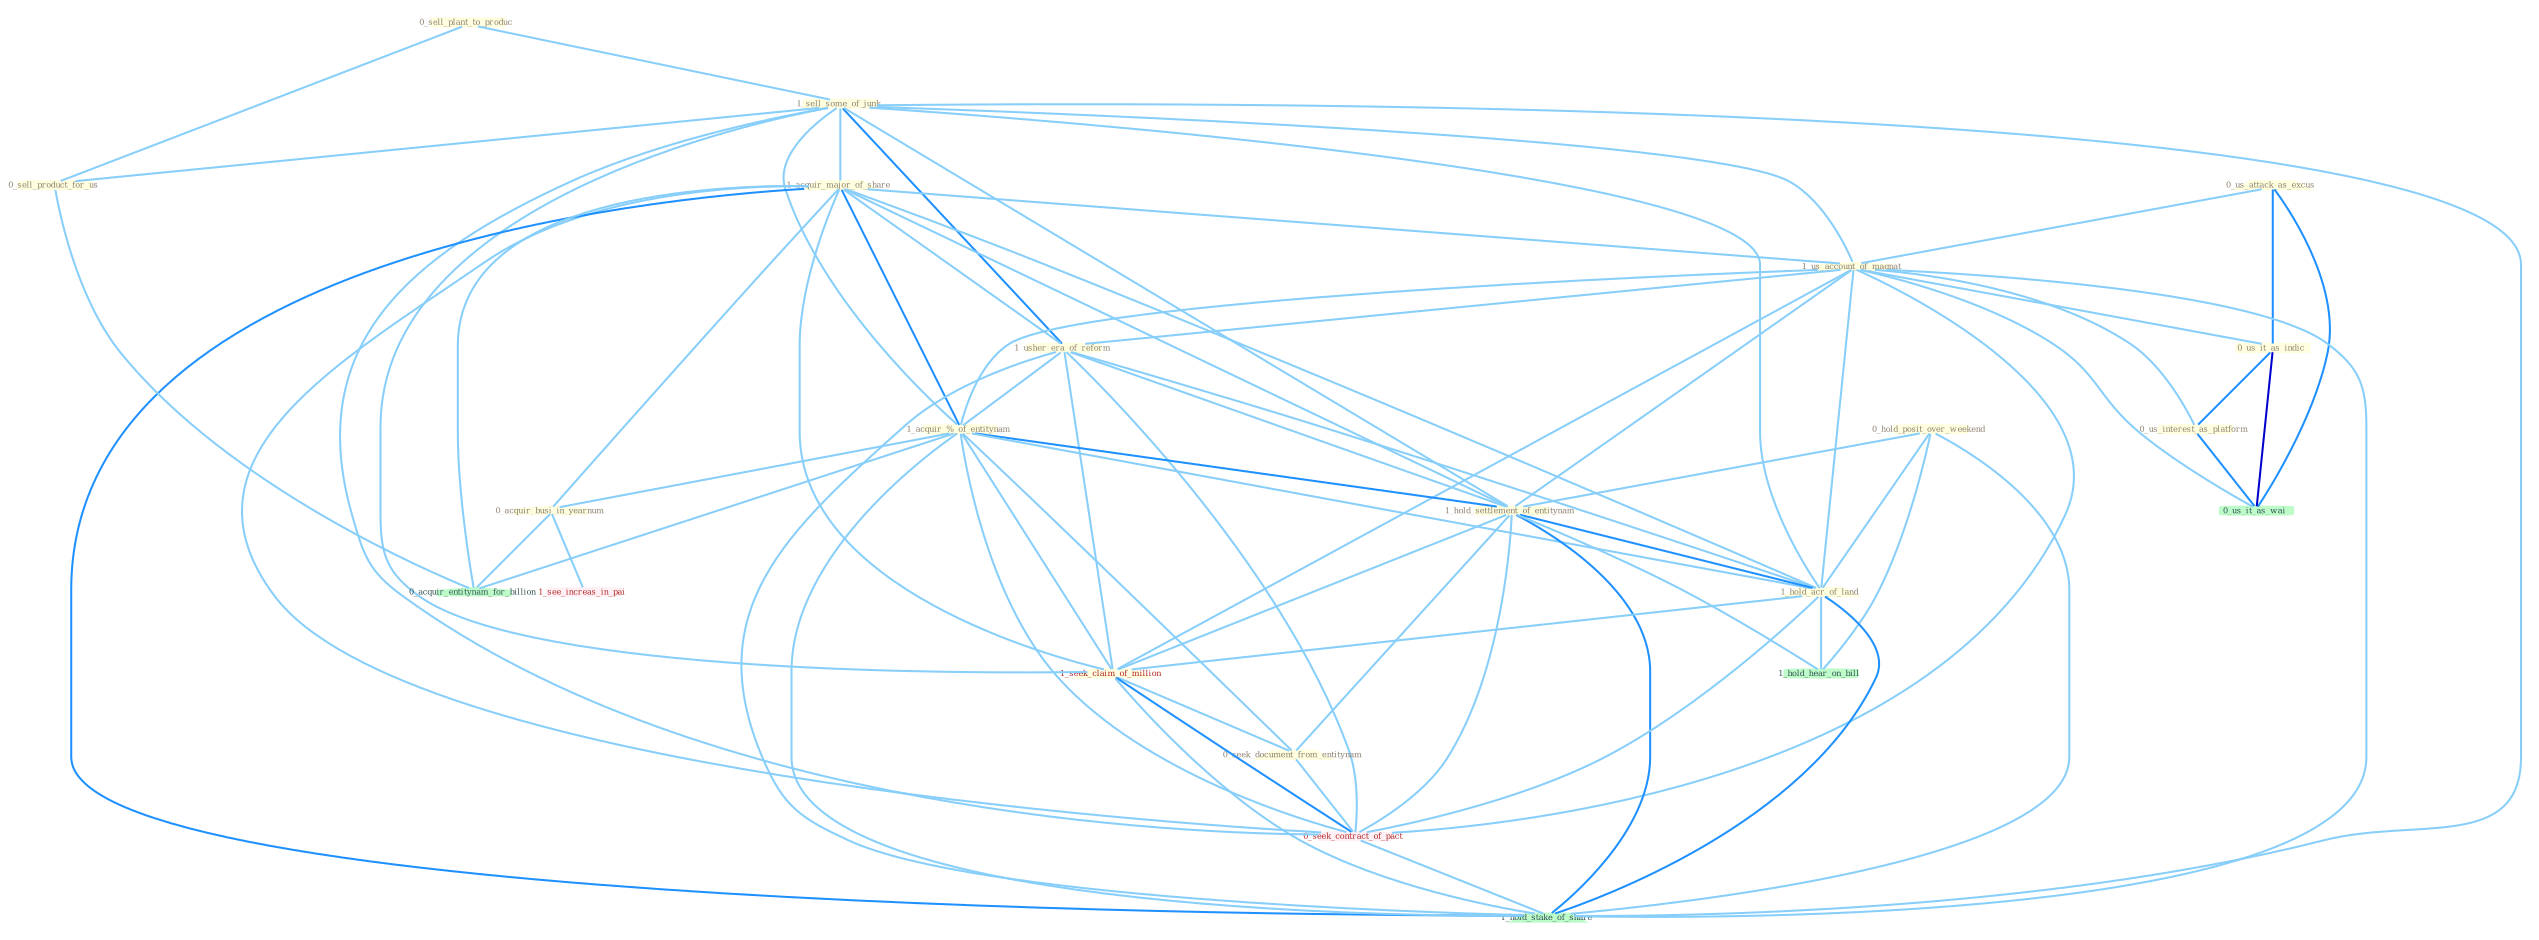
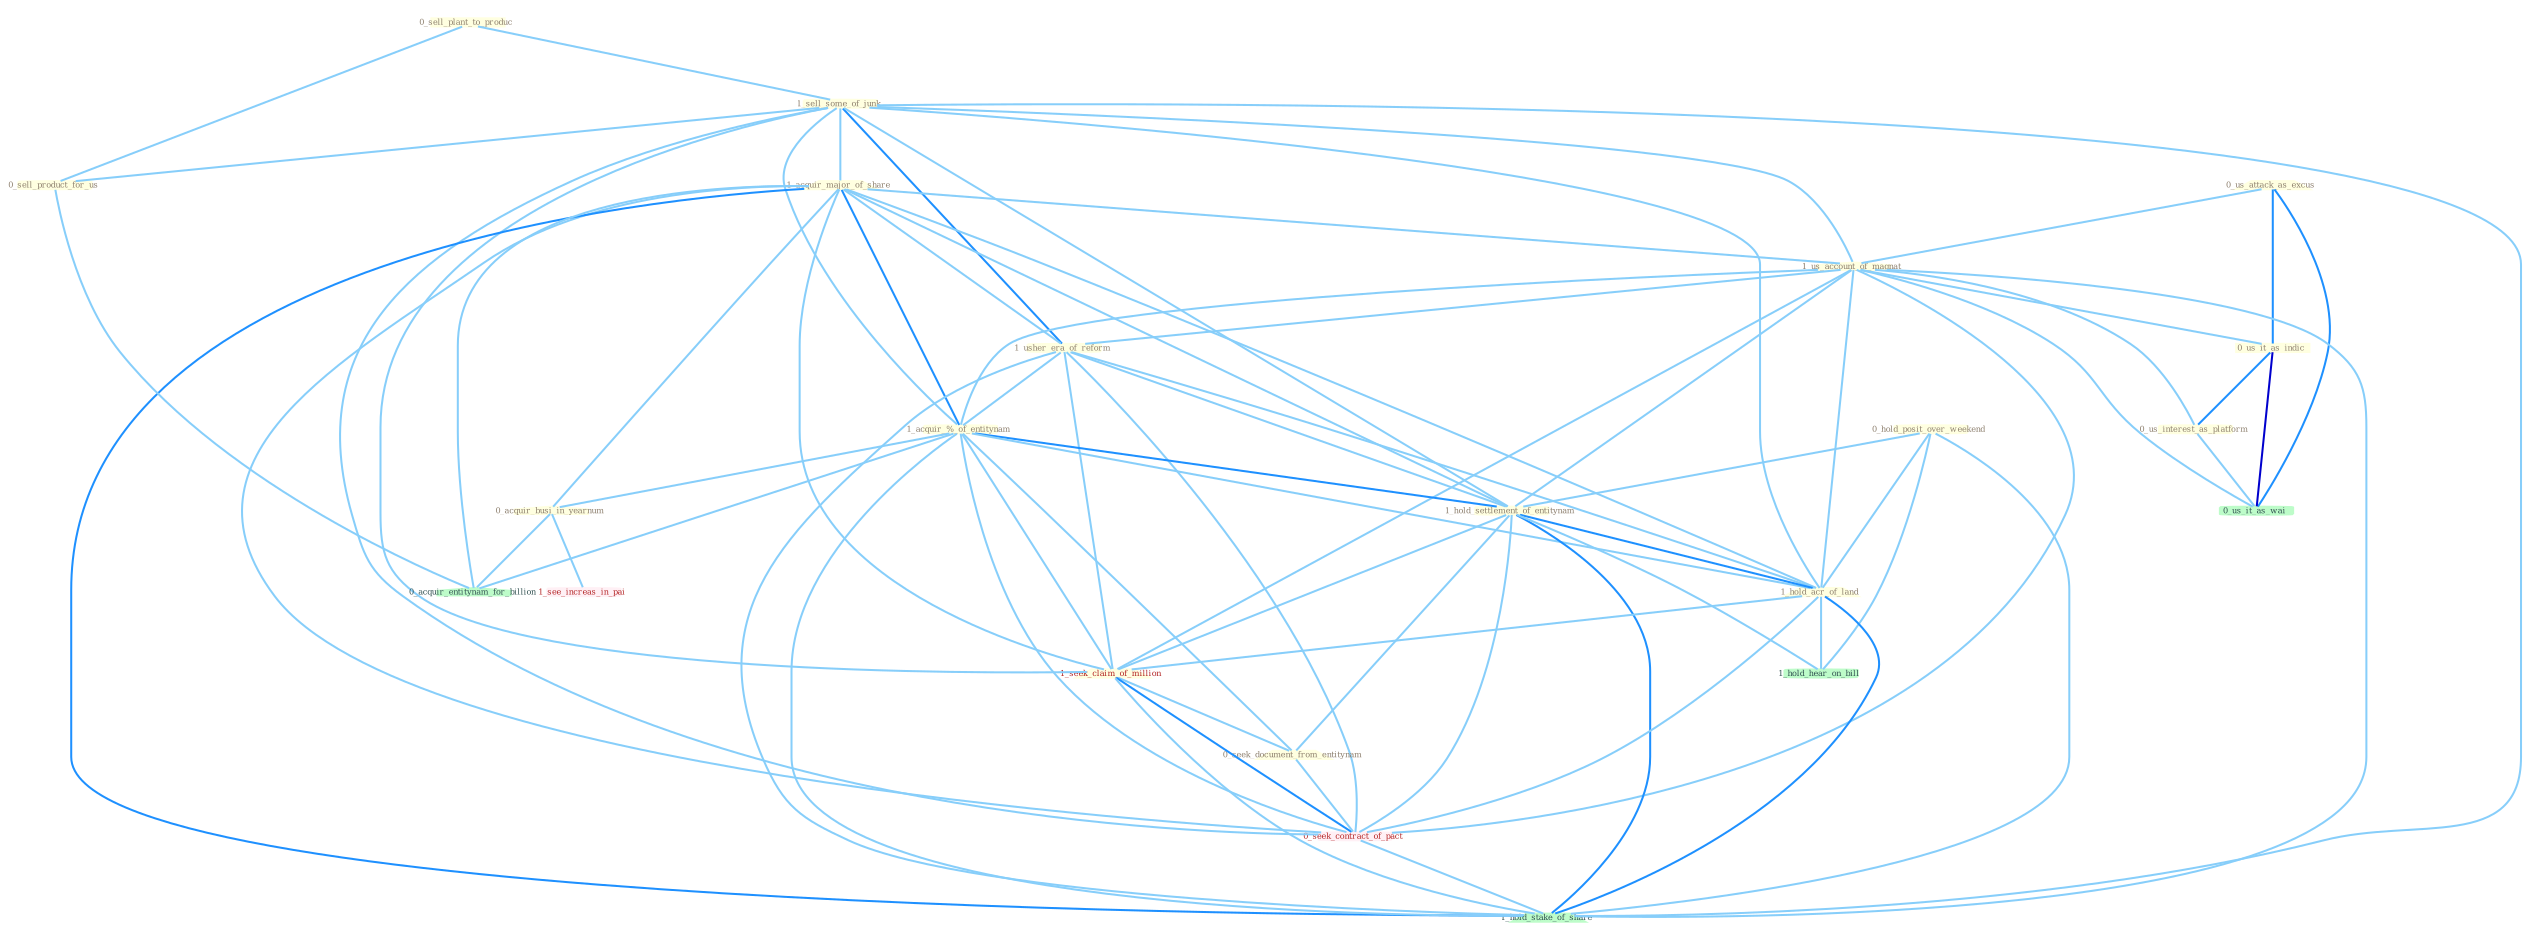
(2226, 470) -> (2226, 470)
